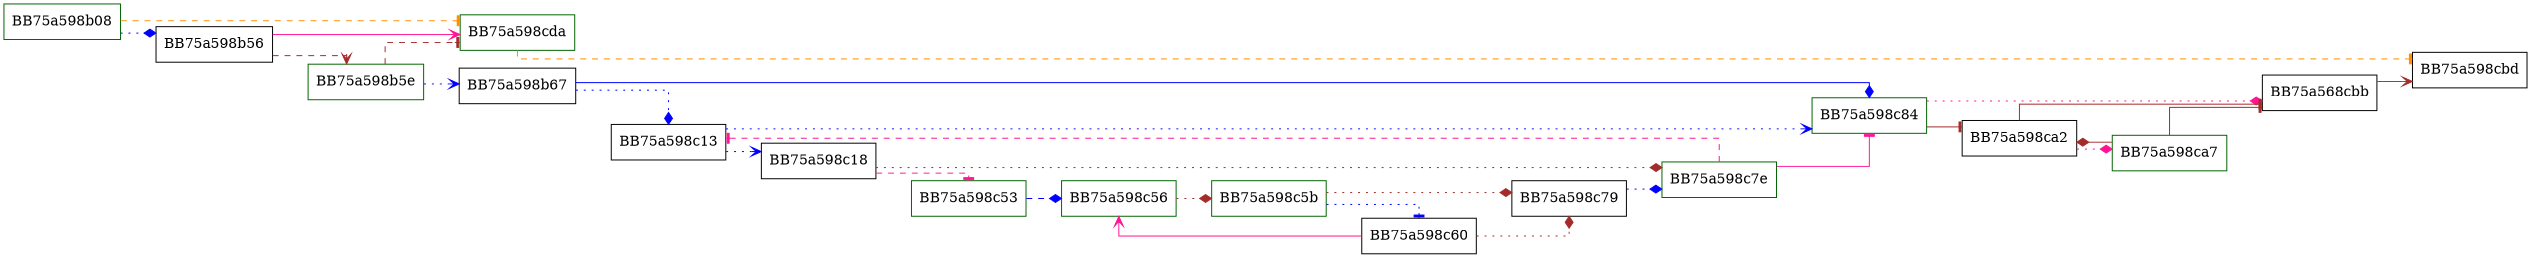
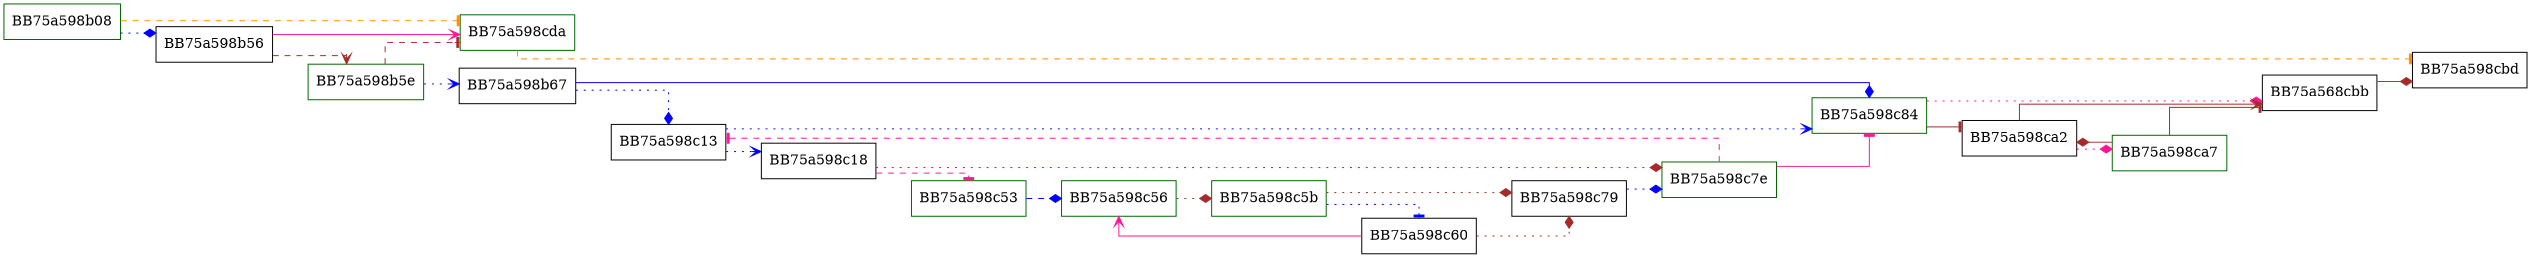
(2390, 81) -> (2389, 81)
(2130, 104) -> (2128, 104)
